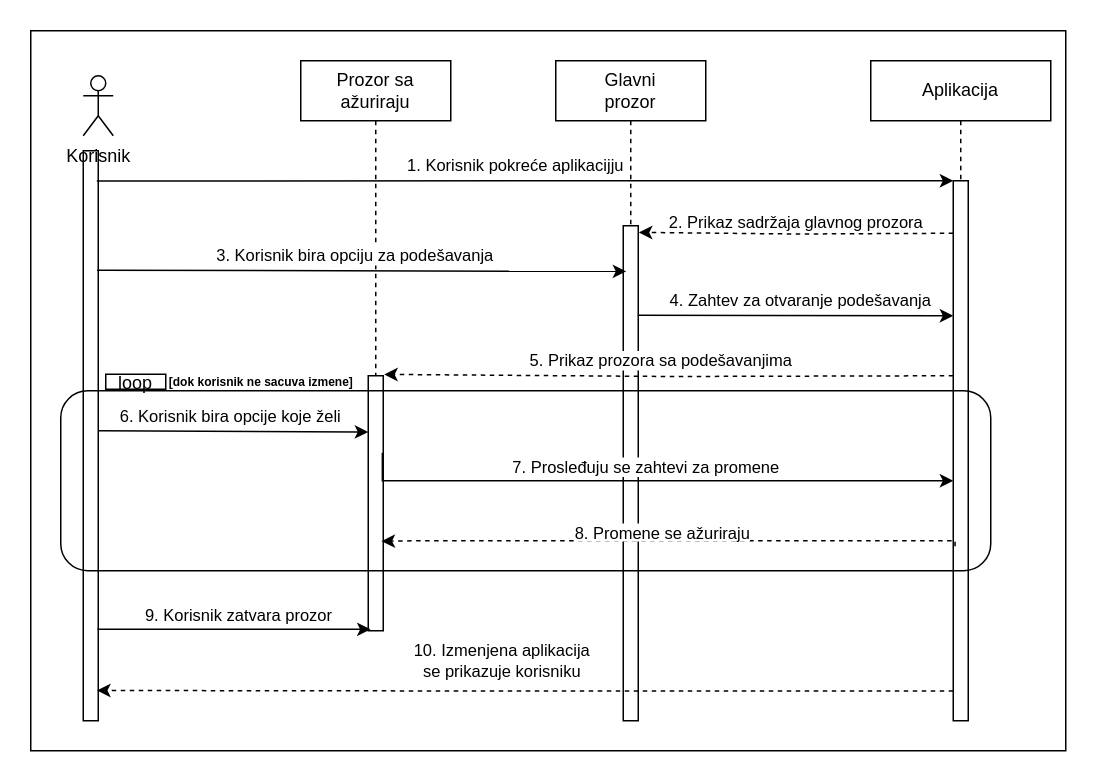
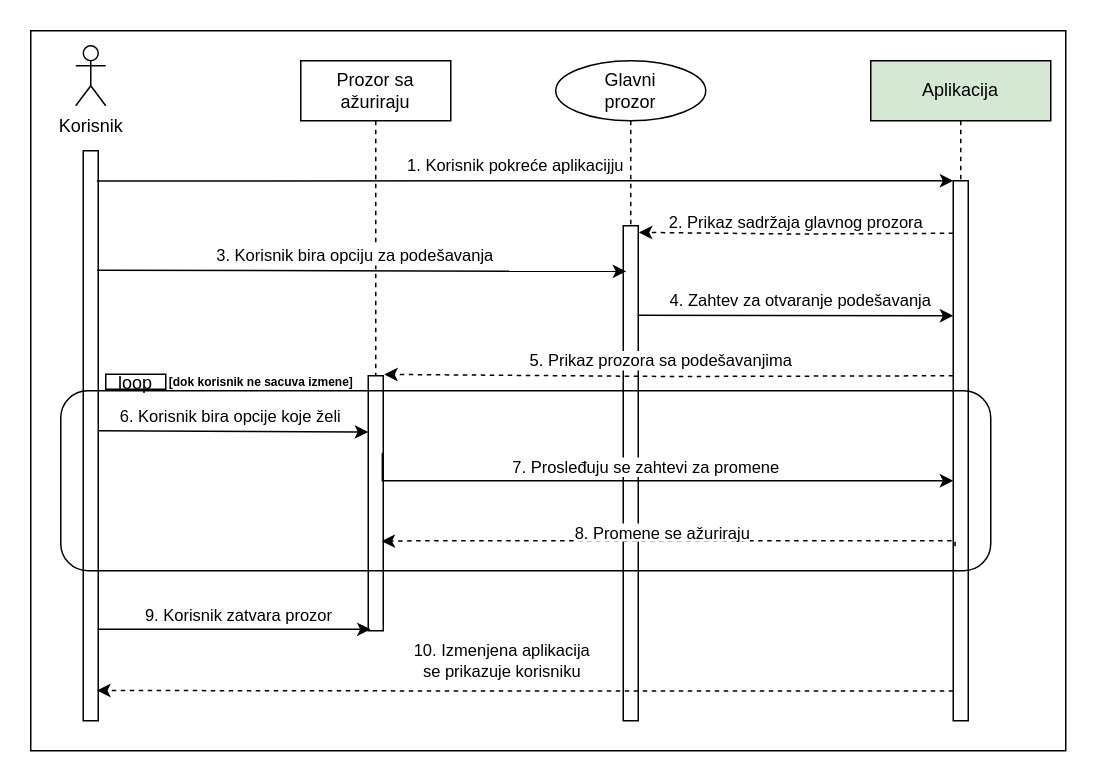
(631, 91) -> (631, 91)
(961, 91) -> (961, 91)
(98, 106) -> (91, 76)
